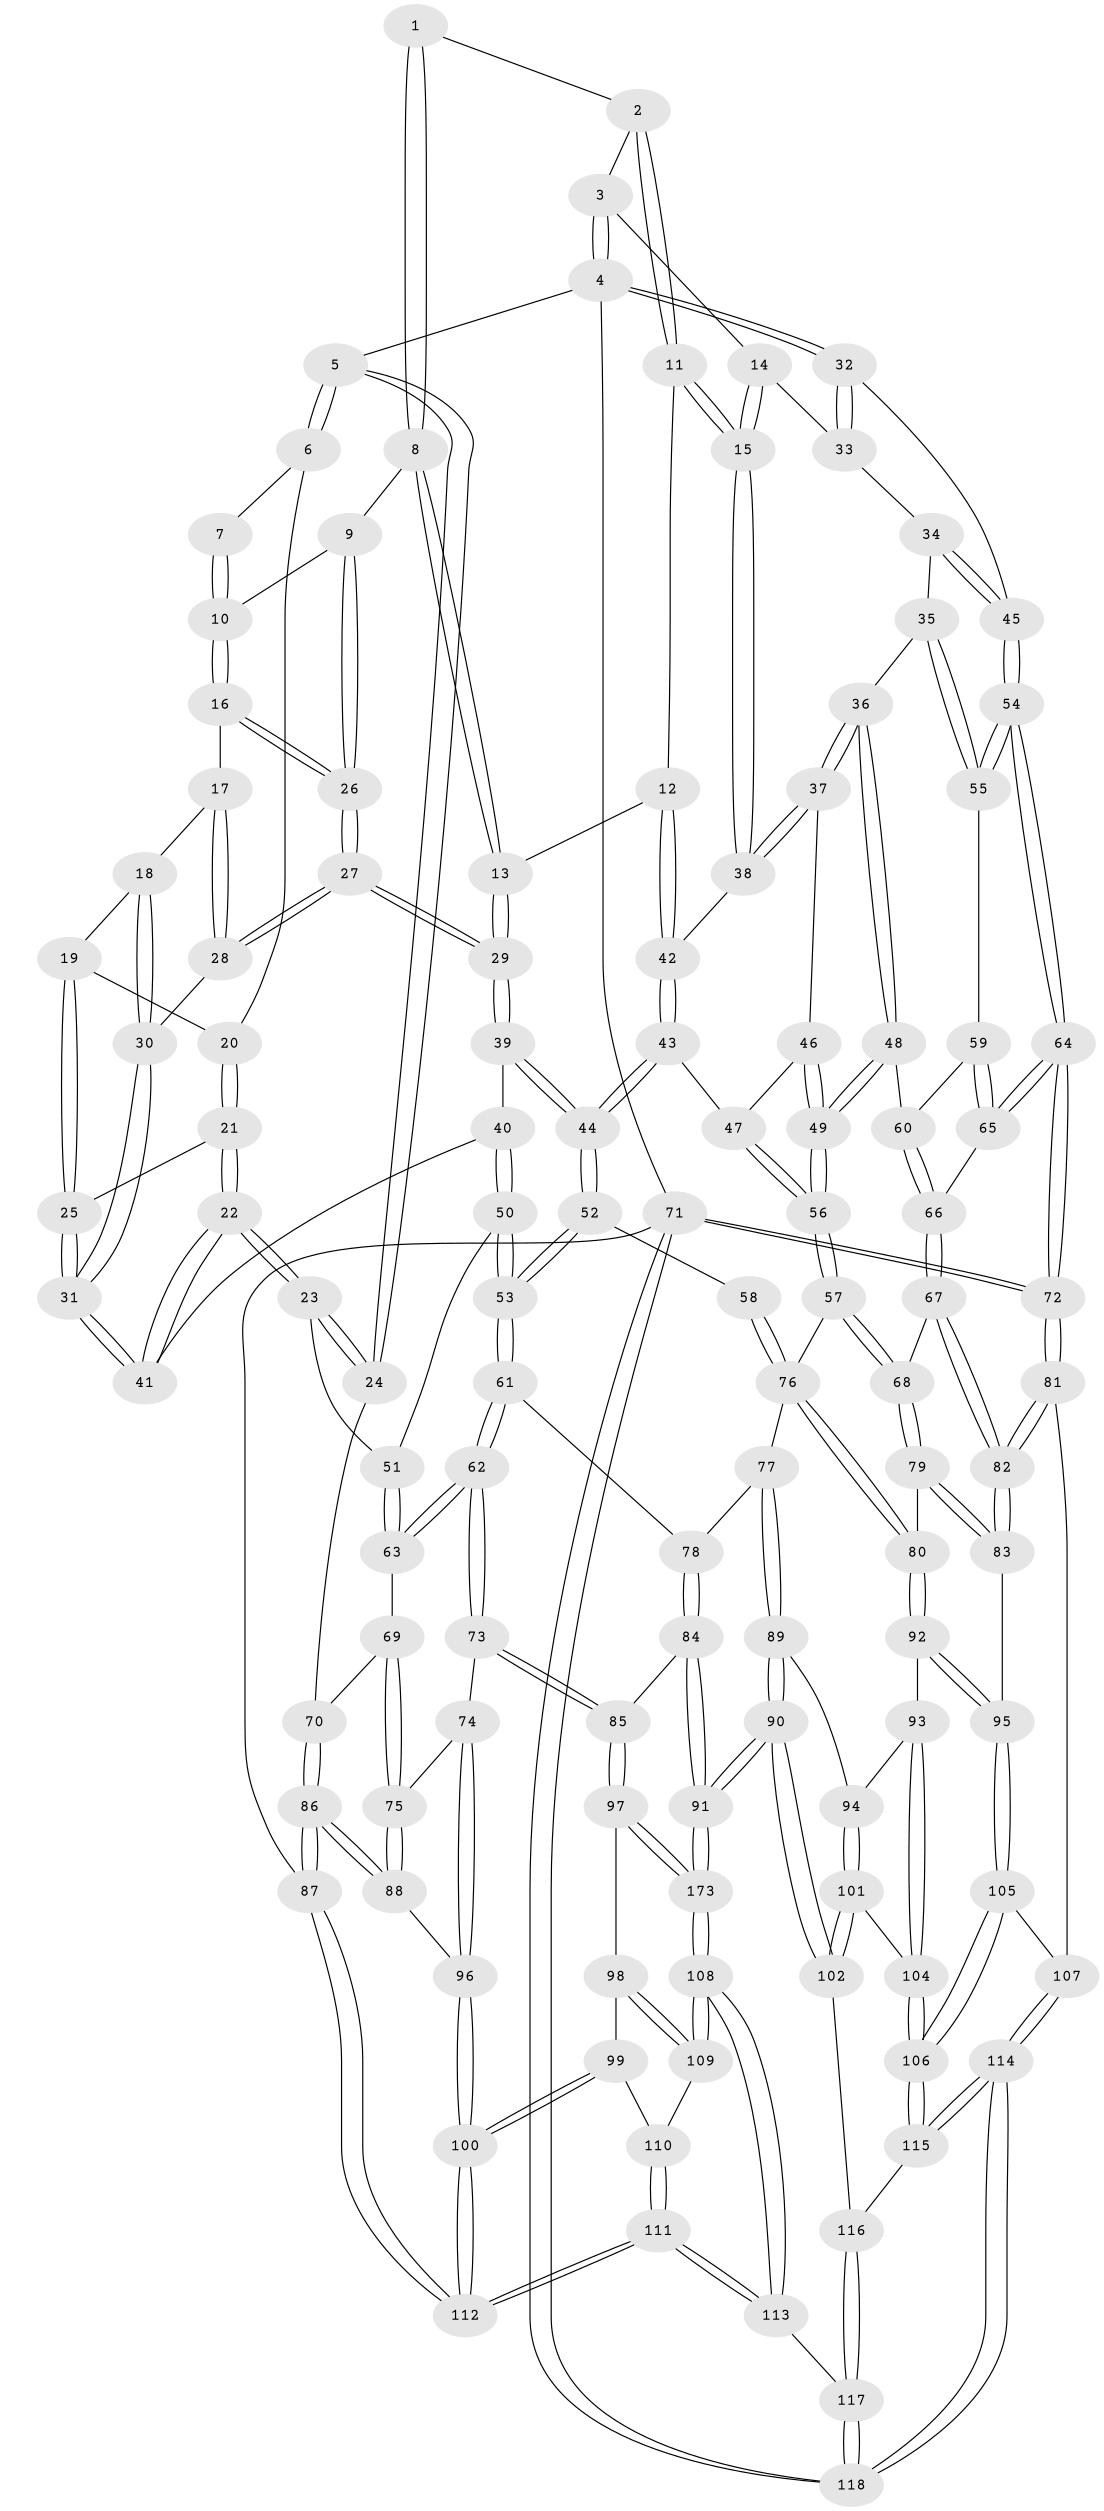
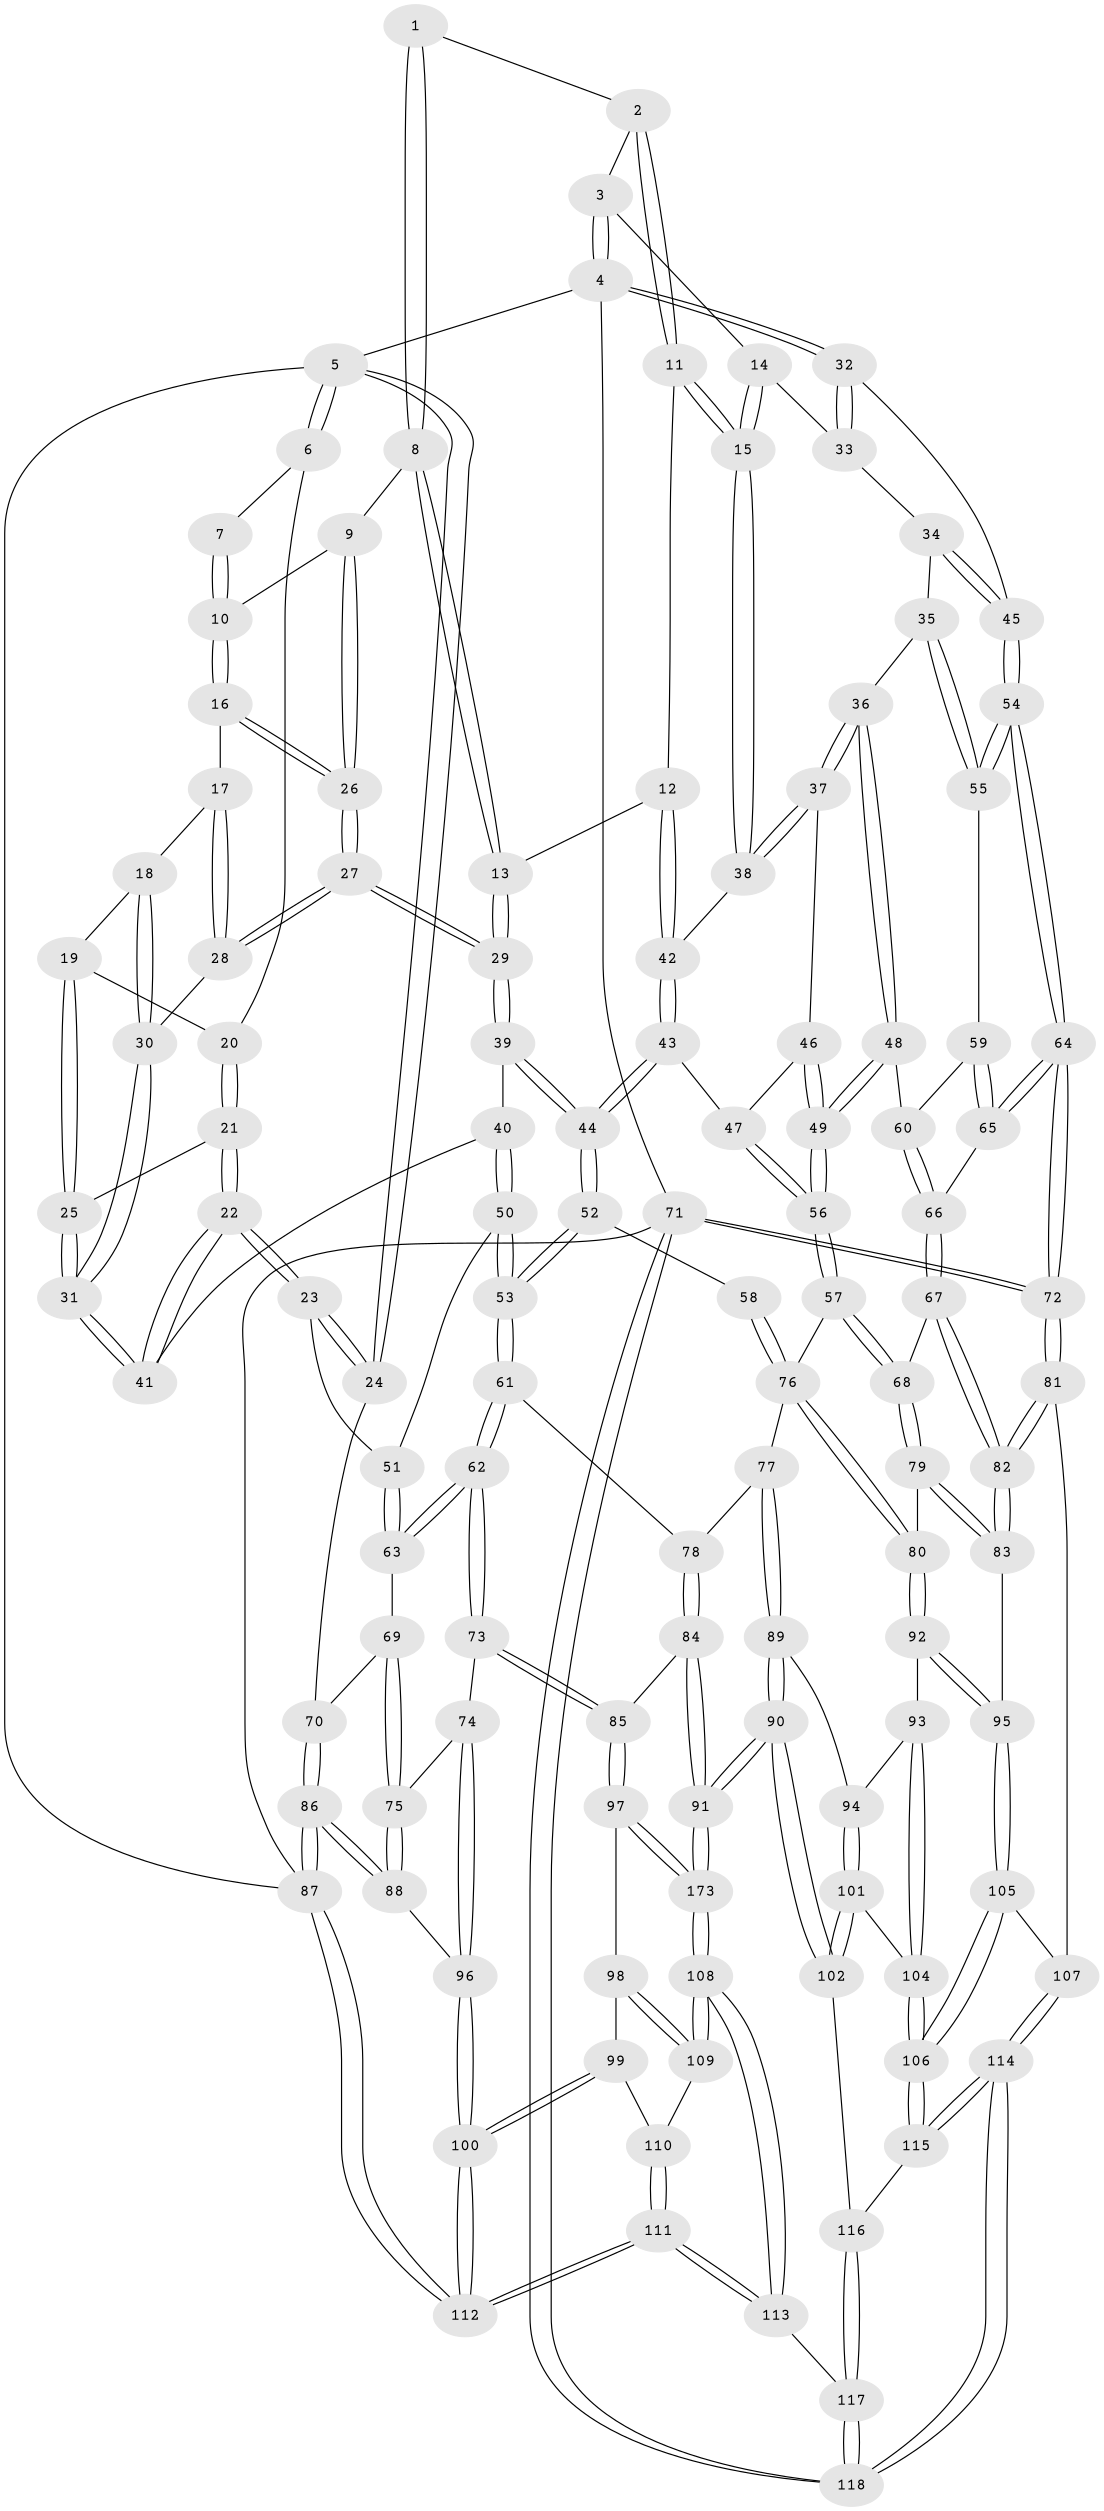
none -> (5, 1115)
